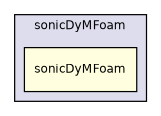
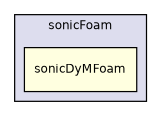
(81, 26) -> (81, 26)
